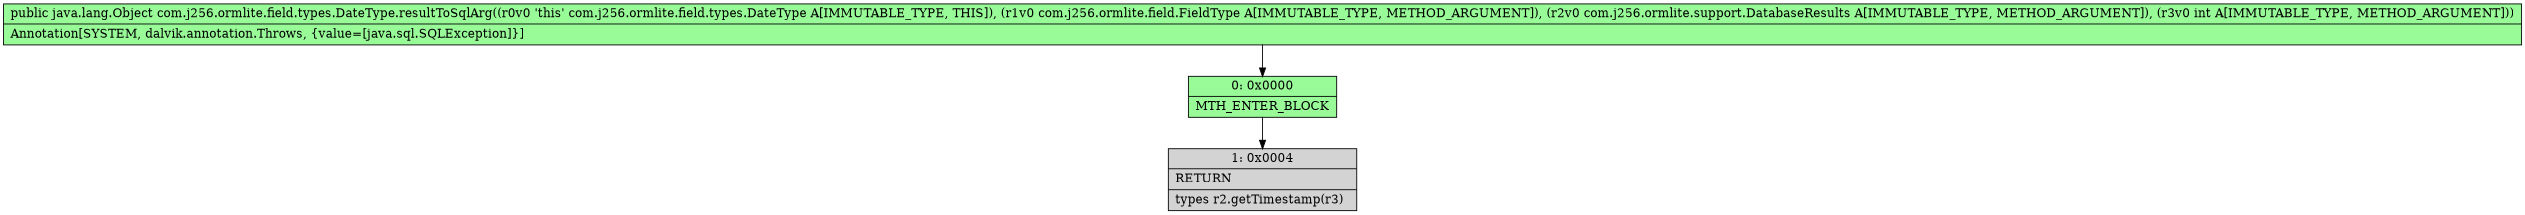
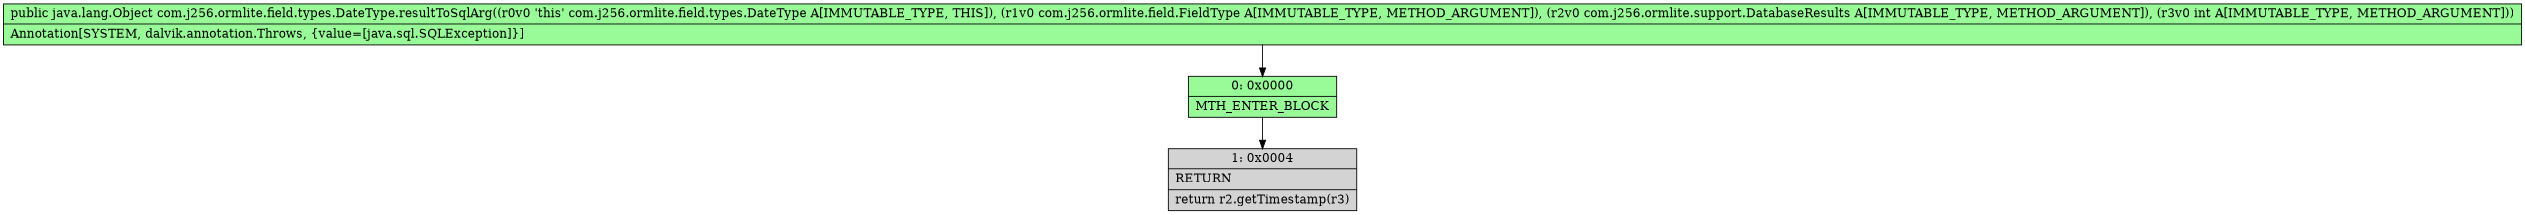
(1259, 200) -> (1263, 200)
